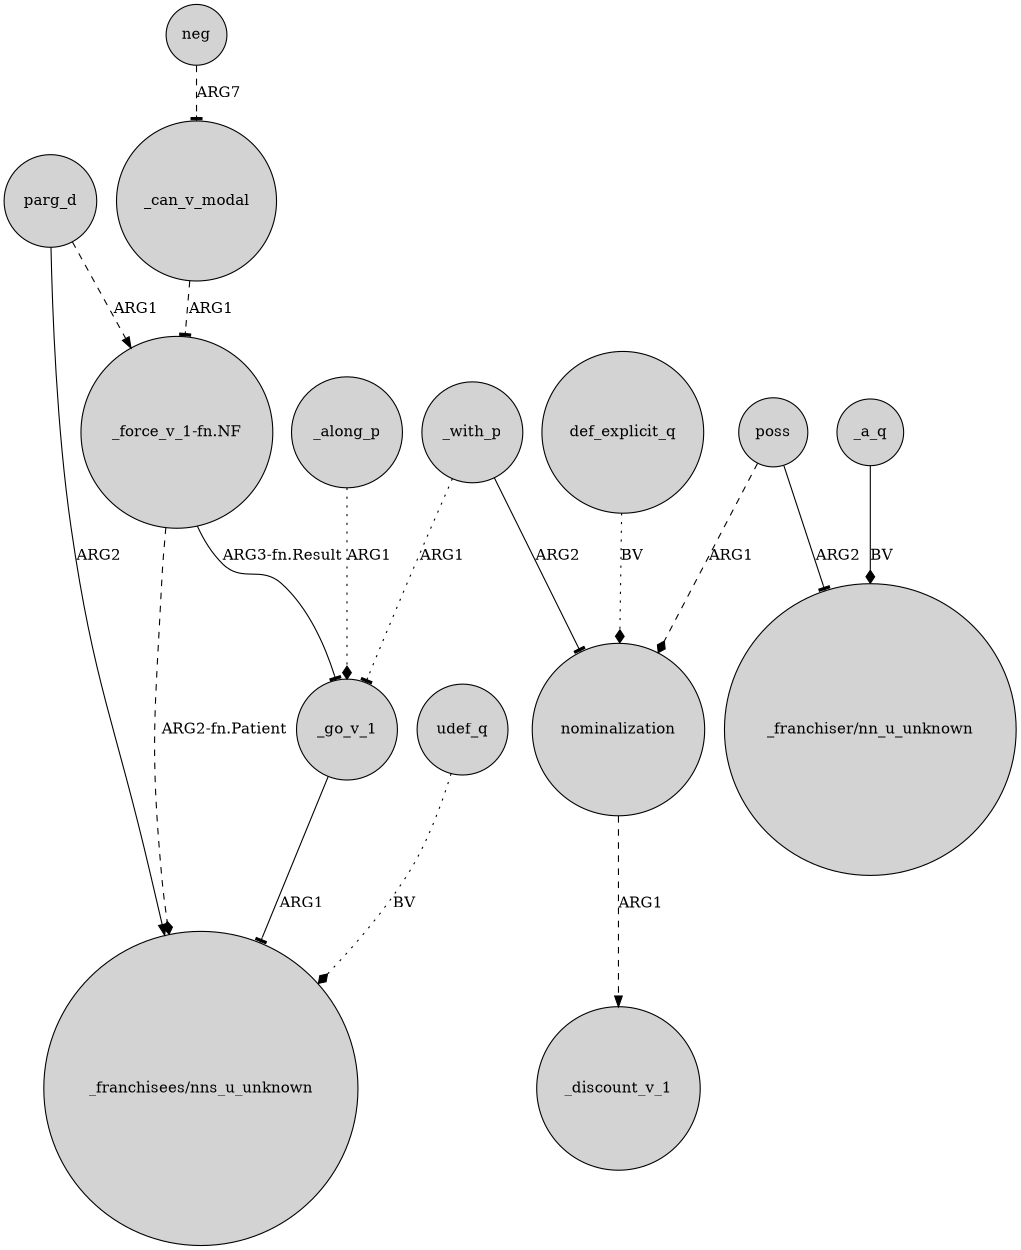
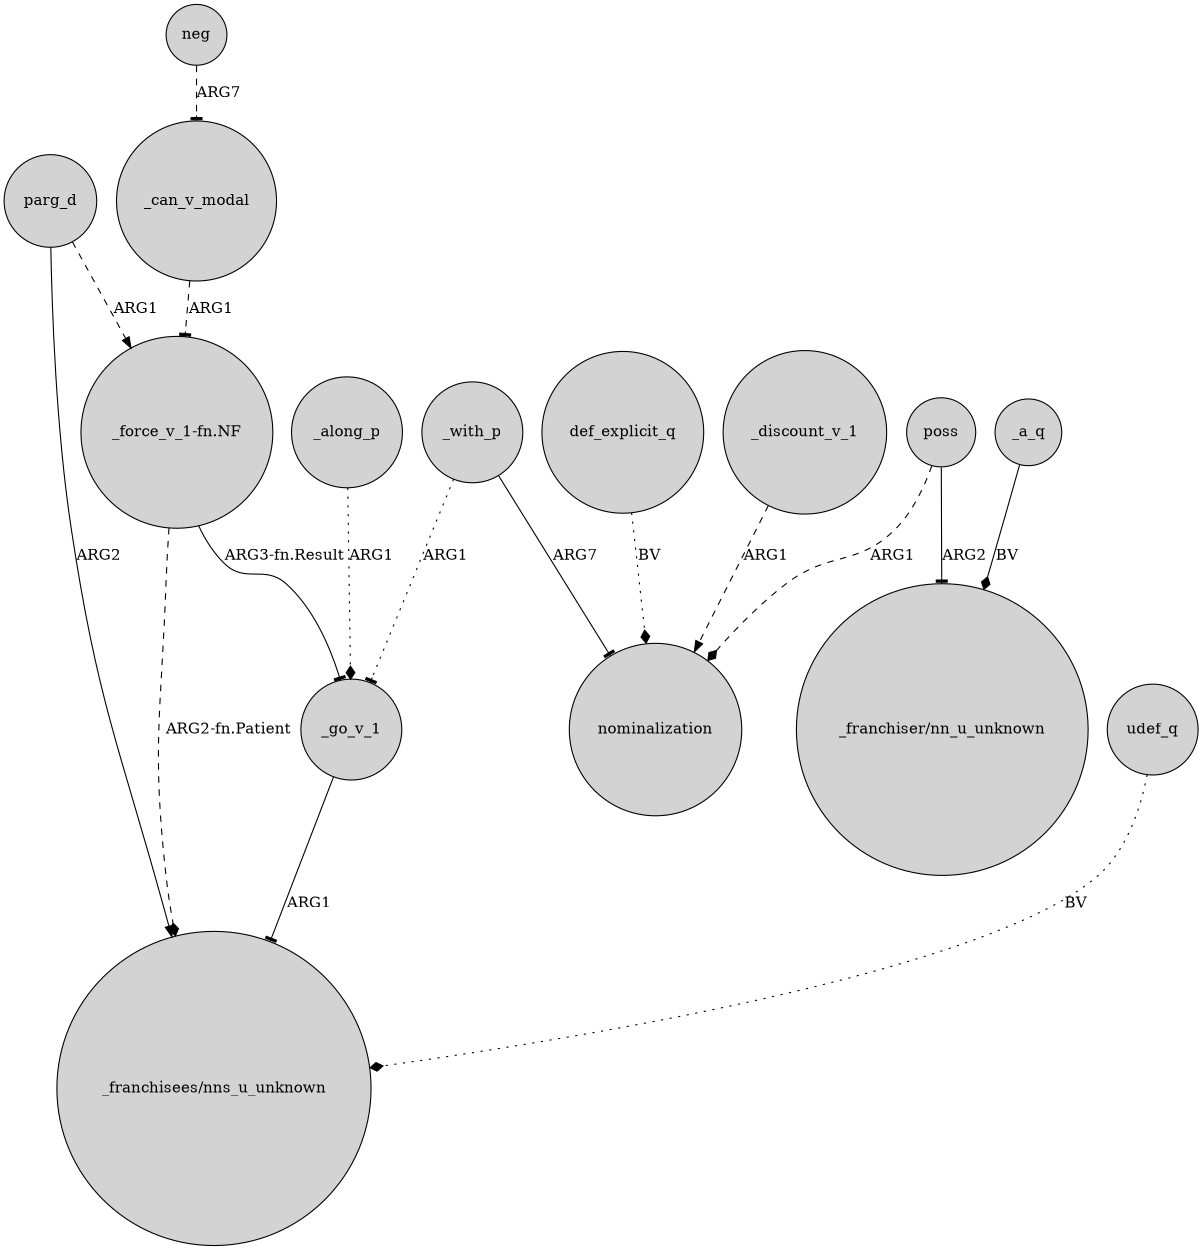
(558, 556) -> (575, 556)
(618, 906) -> (734, 574)
